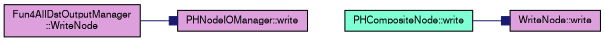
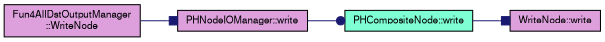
none -> (322, 21)
